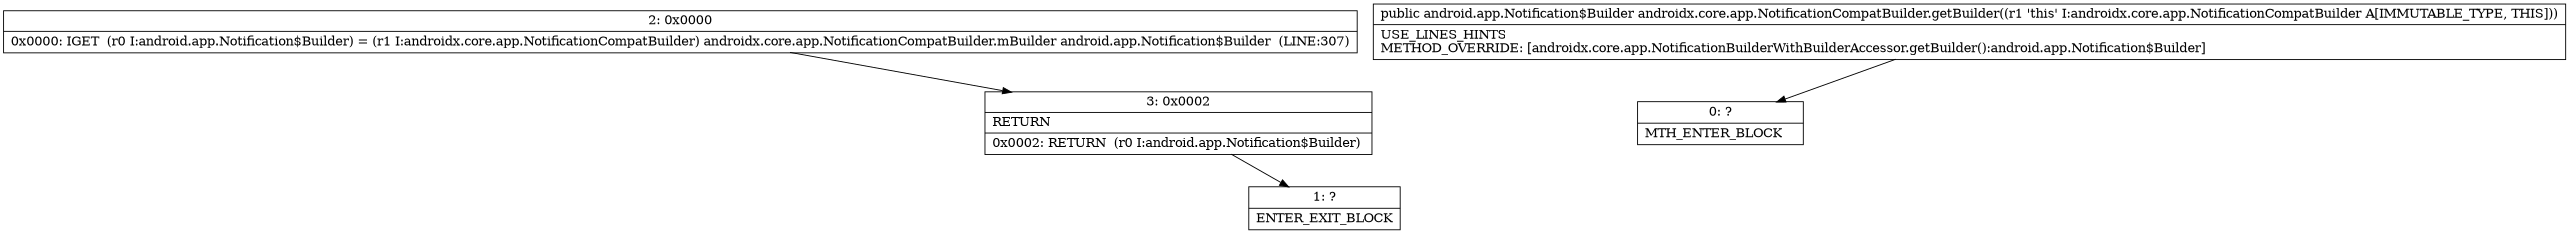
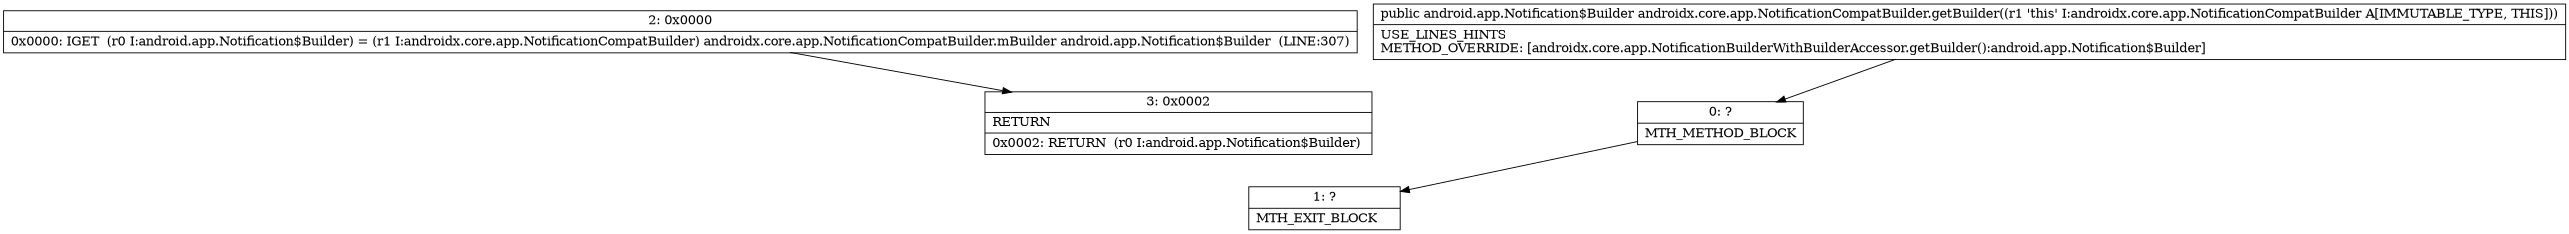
(1714, 133) -> (1720, 133)
(1256, 168) -> (1523, 166)
(1324, 219) -> (1317, 219)
